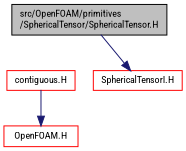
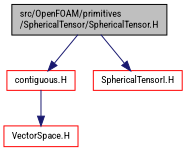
none -> (66, 49)
(41, 136) -> (41, 136)
